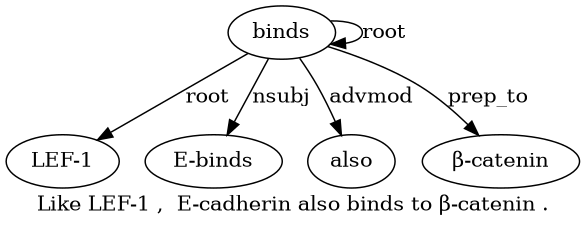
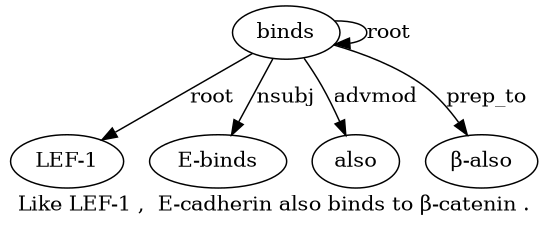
(501, 161) -> (482, 161)
